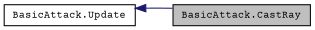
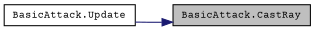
(159, 8) -> (149, 22)
